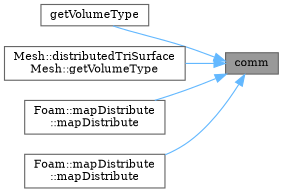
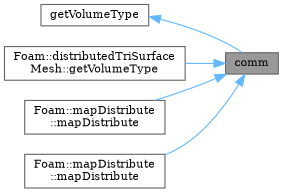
(164, 40) -> (203, 33)
(95, 63) -> (95, 63)
